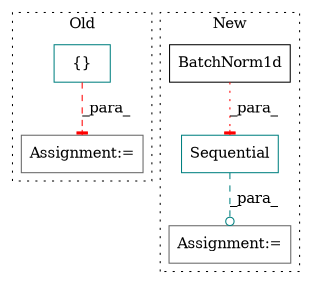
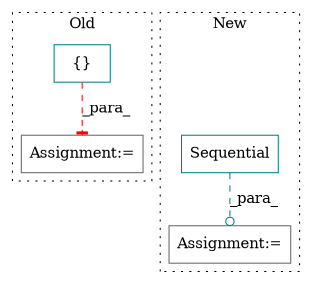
(230, 63) -> none
